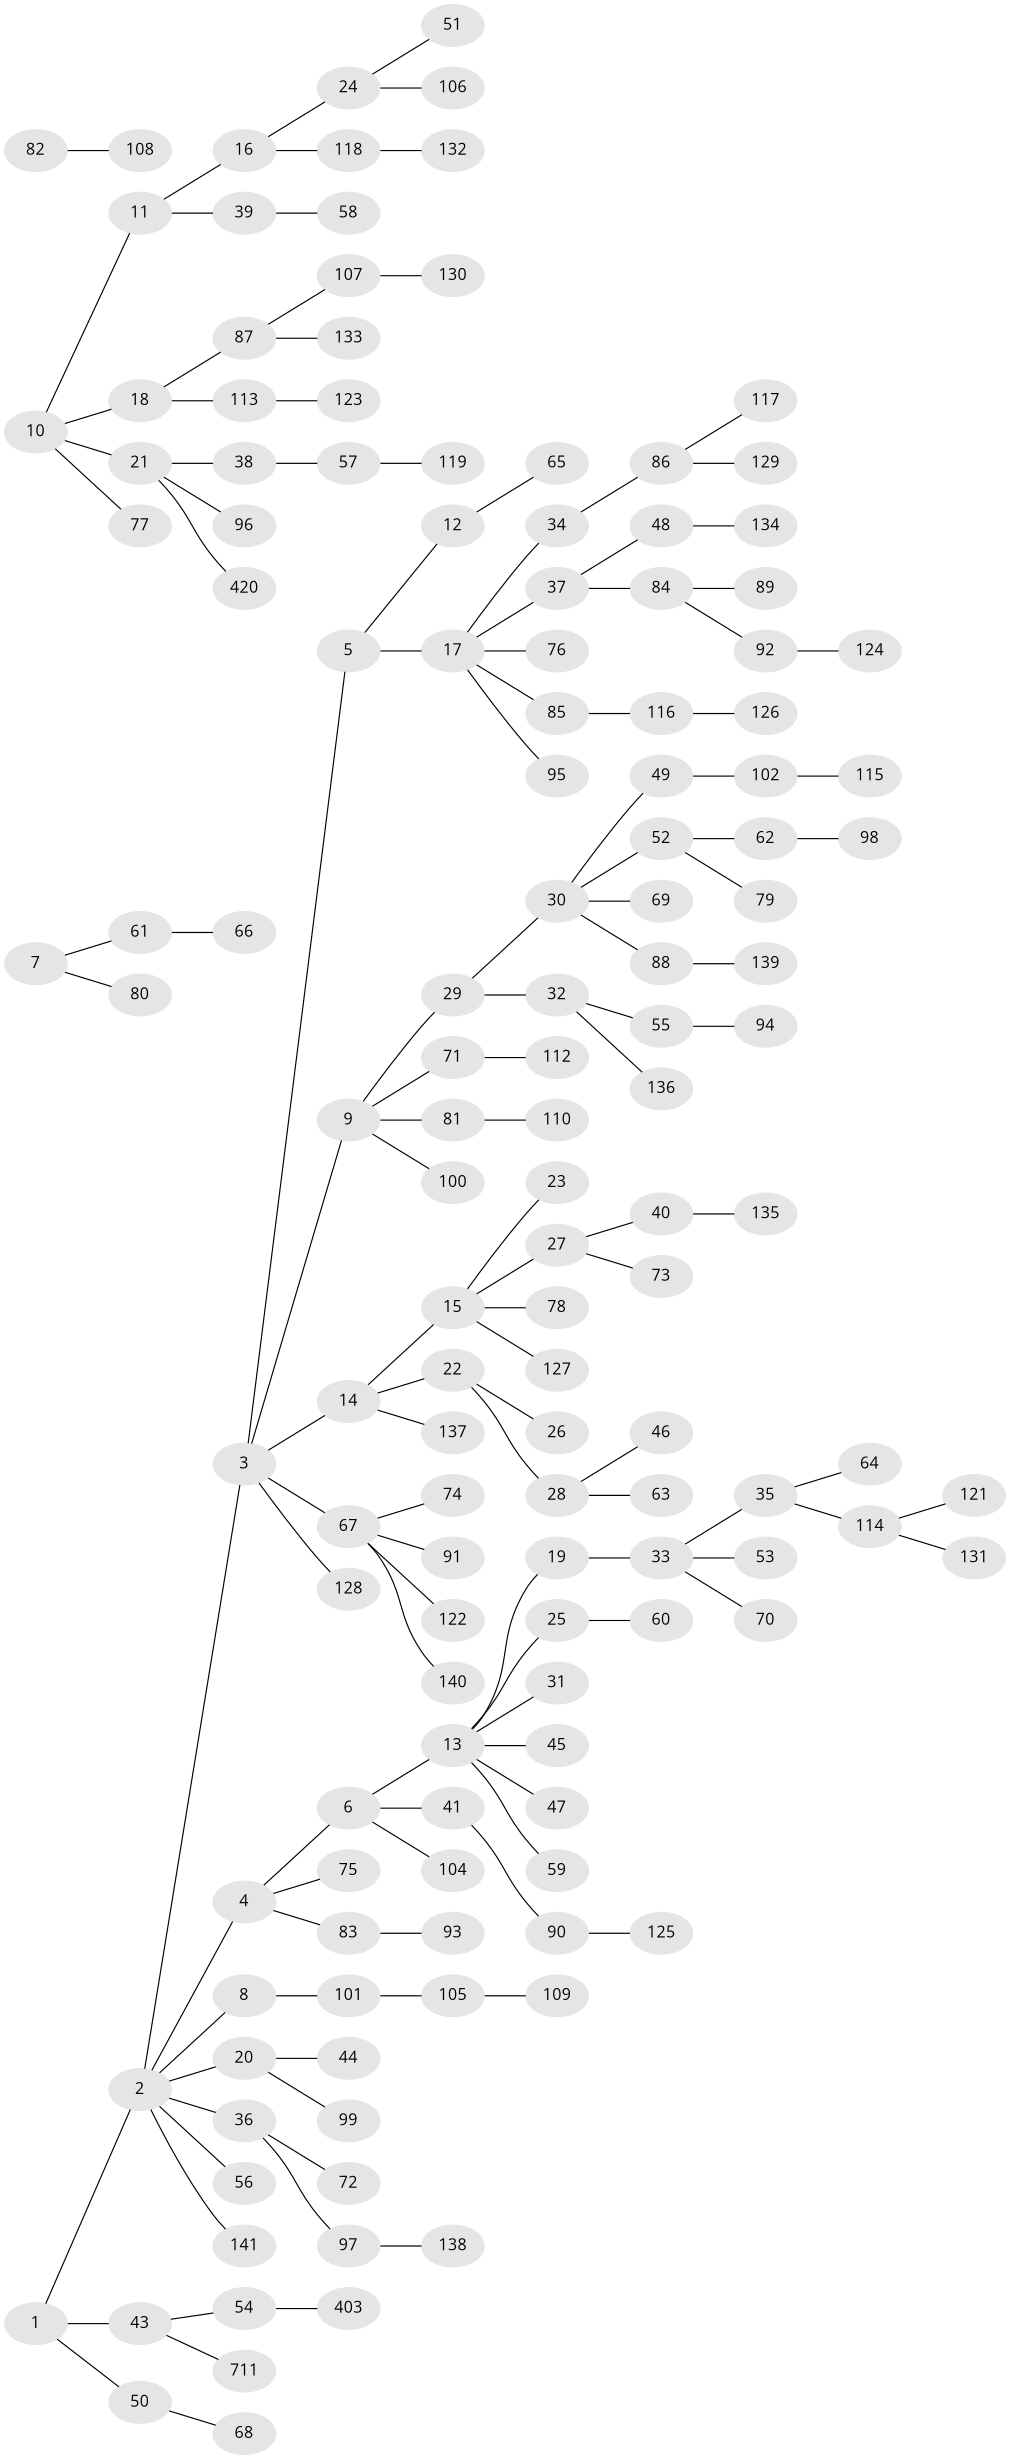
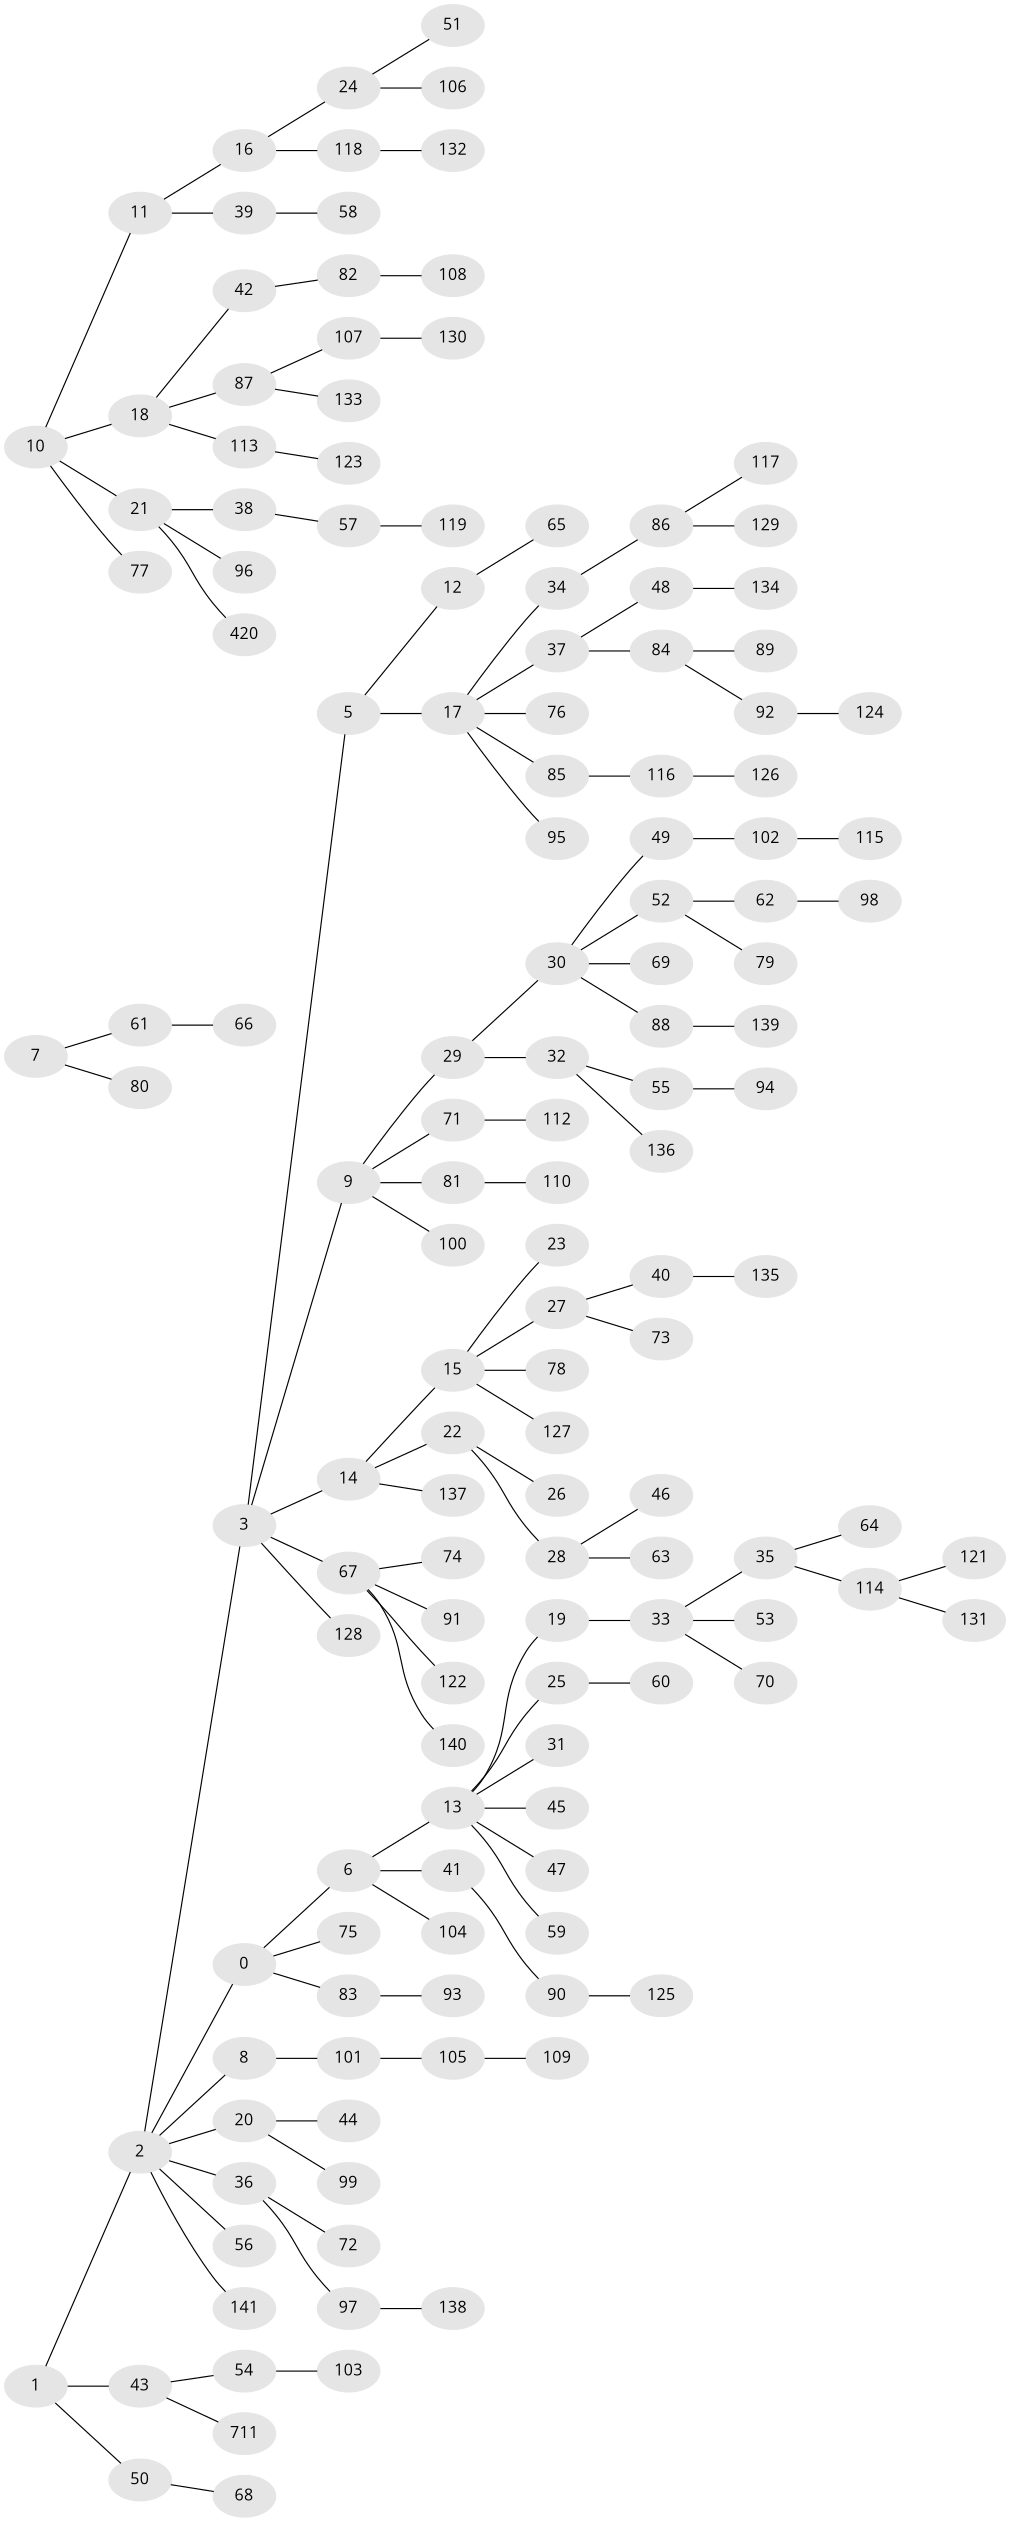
none -> (244, 291)
(244, 1902) -> (244, 1965)
(349, 2309) -> (349, 2371)
